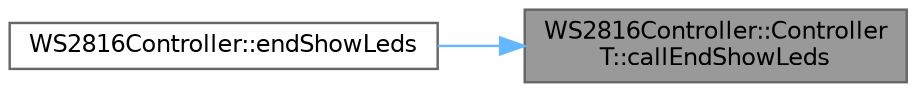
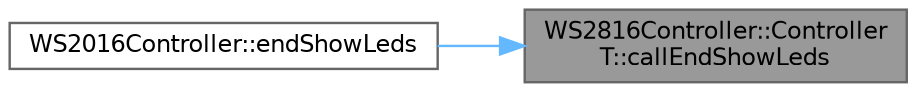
(224, 46) -> (224, 46)
